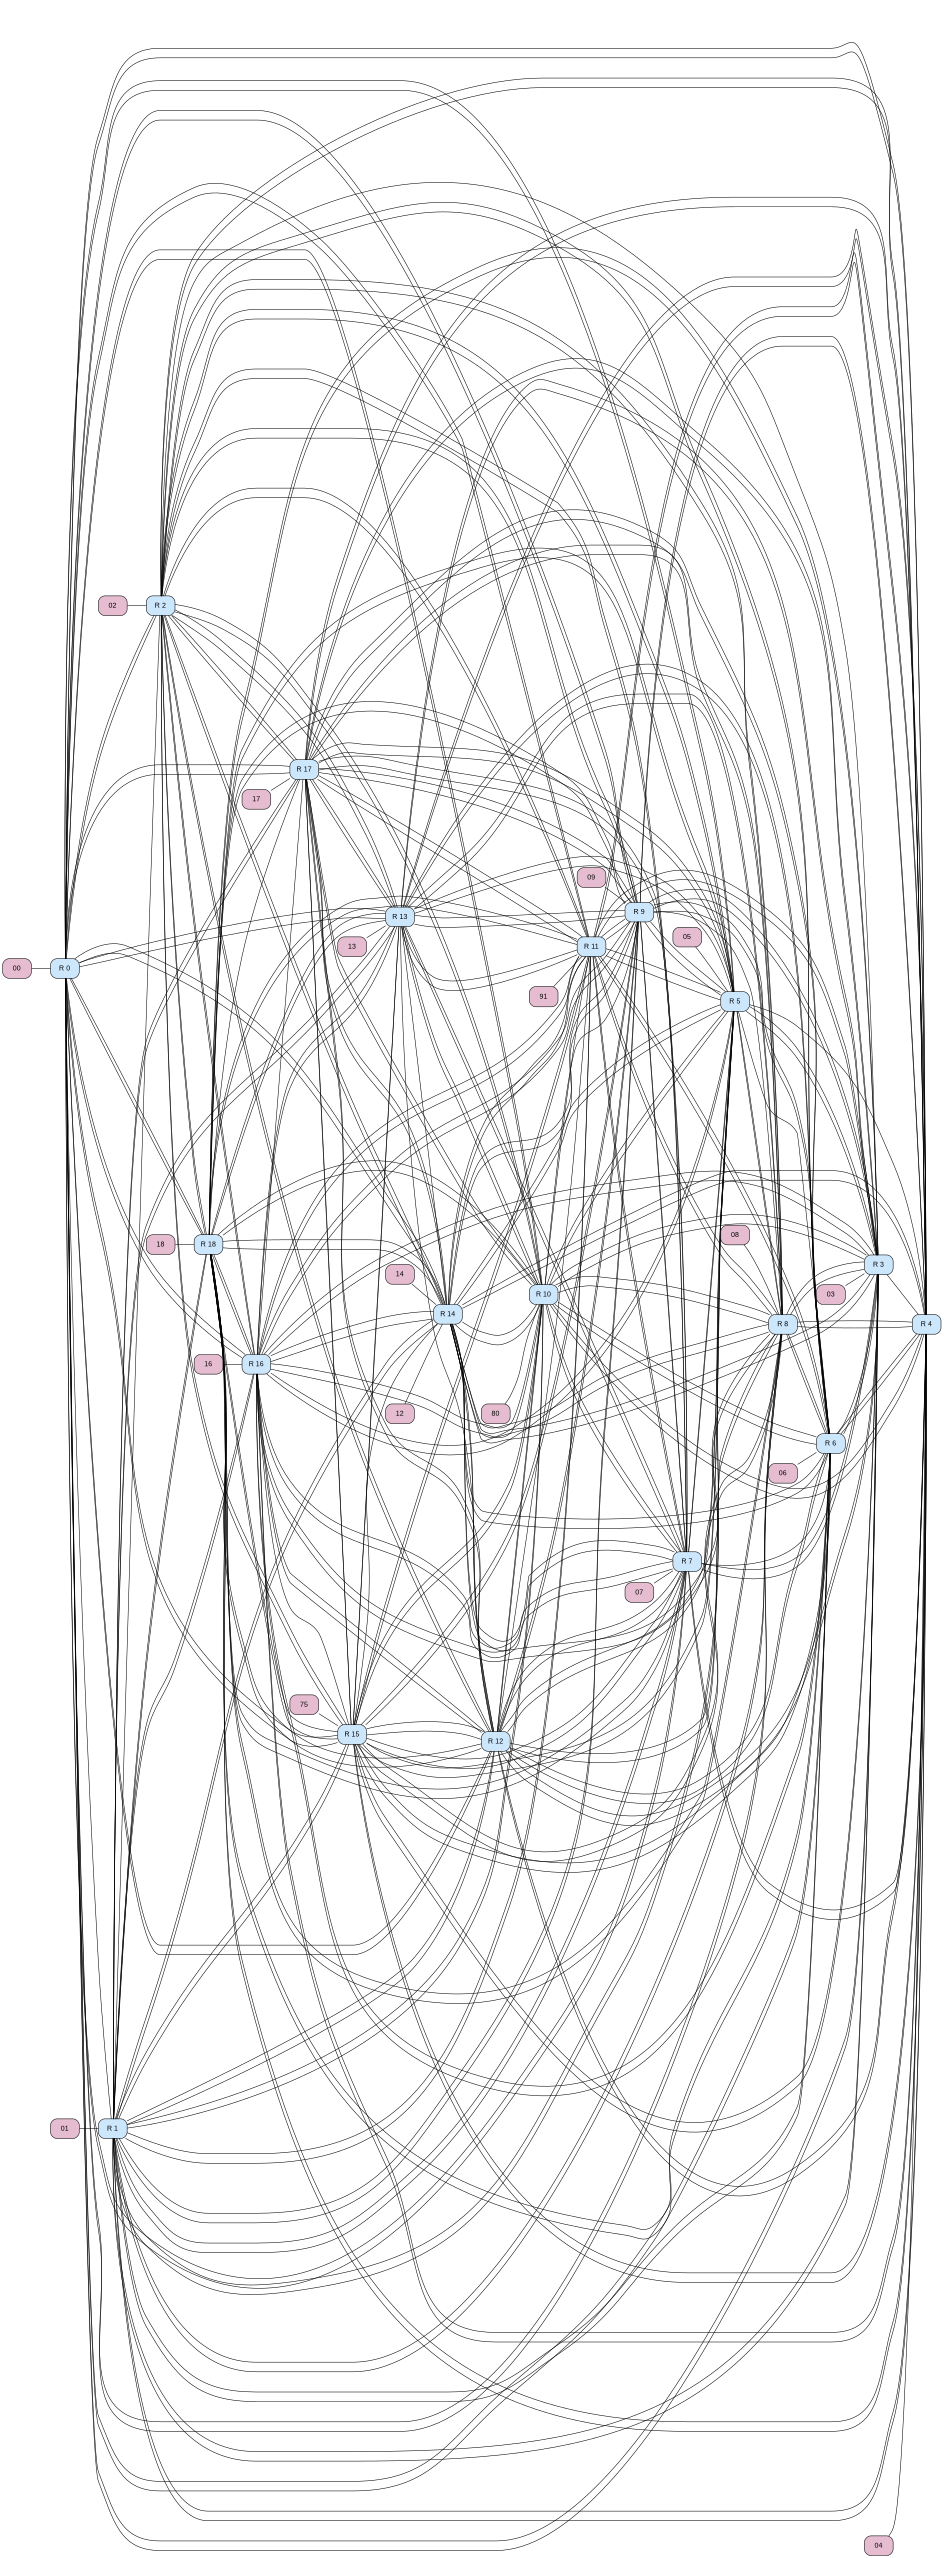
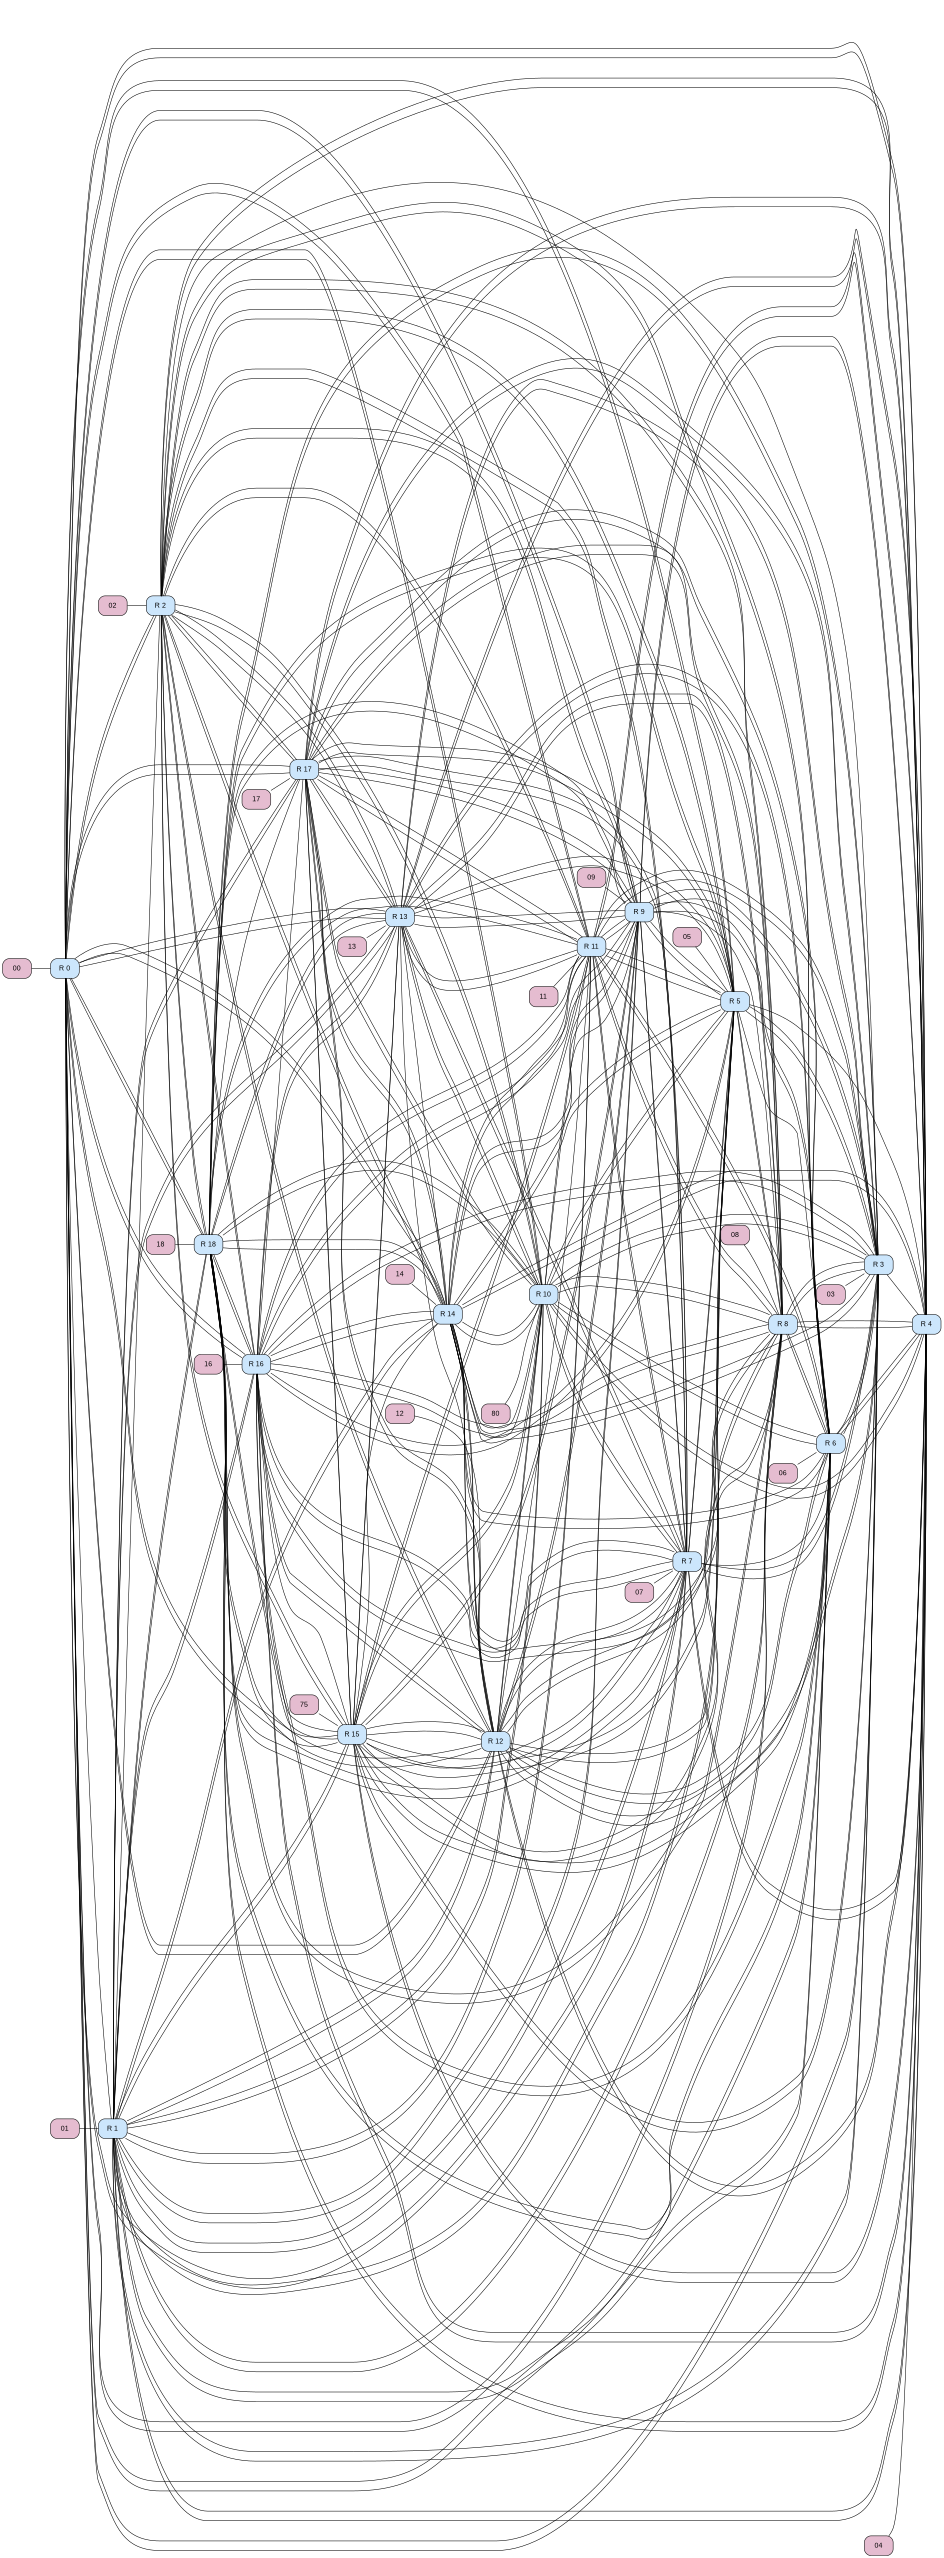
(544, 997) -> (544, 997)
(423, 1364) -> (479, 1523)
